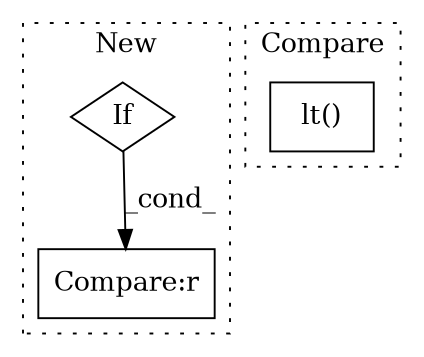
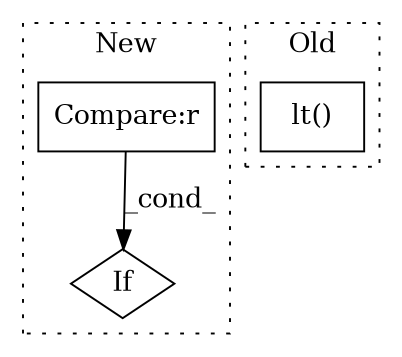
(323, 45) -> (312, 45)
(124, 190) -> (125, 191)
